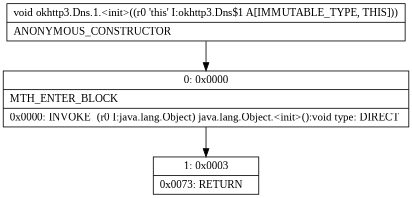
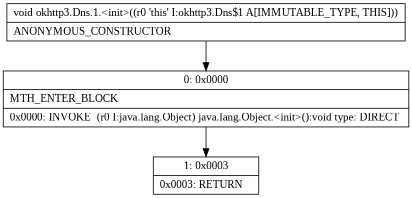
(206, 185) -> (206, 185)
